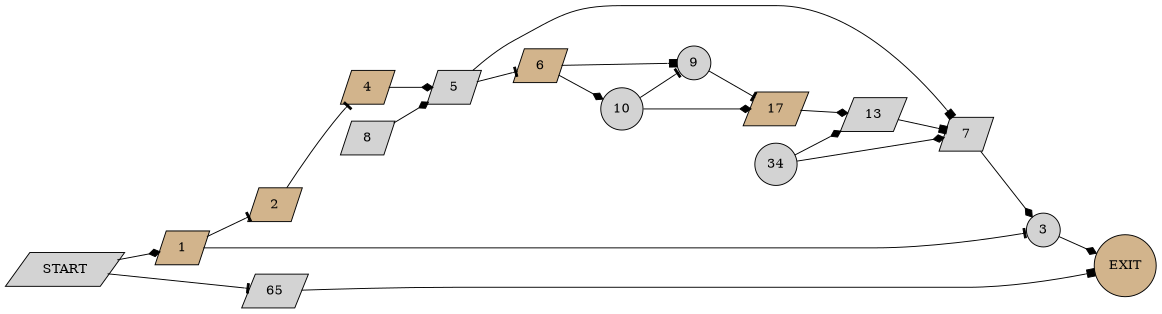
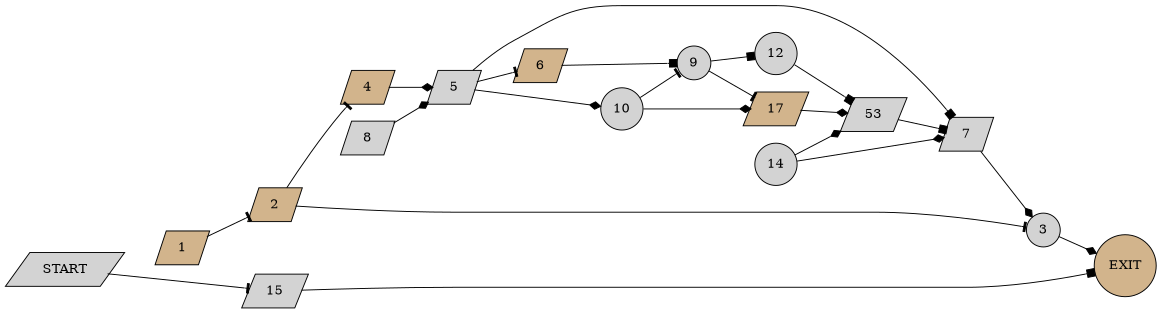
none -> (776, 54)
(576, 84) -> (532, 97)
(874, 115) -> (874, 115)
(776, 164) -> (776, 164)
(613, 248) -> (659, 212)
(133, 257) -> none
(275, 291) -> (275, 291)
